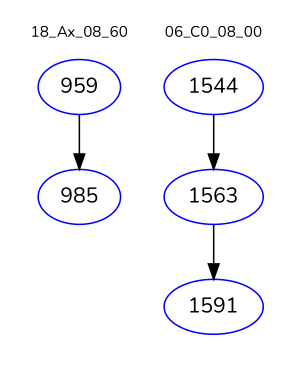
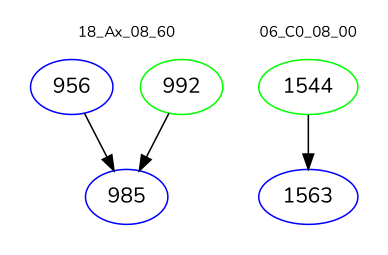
(79, 87) -> (72, 87)
none -> (182, 87)
(214, 87) -> (308, 87)
(214, 307) -> none
